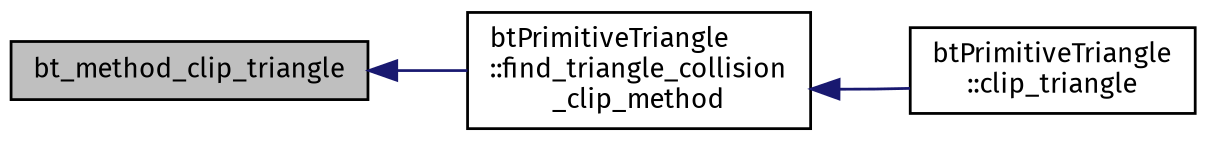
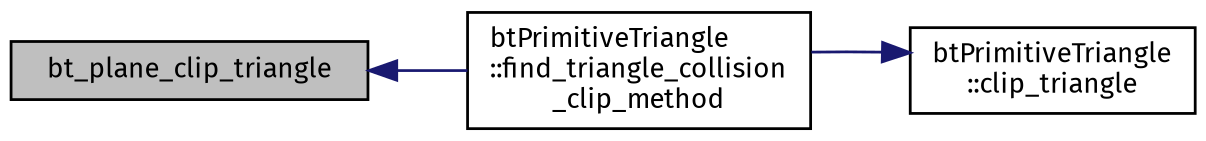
(190, 71) -> (190, 71)
(875, 89) -> (847, 52)
